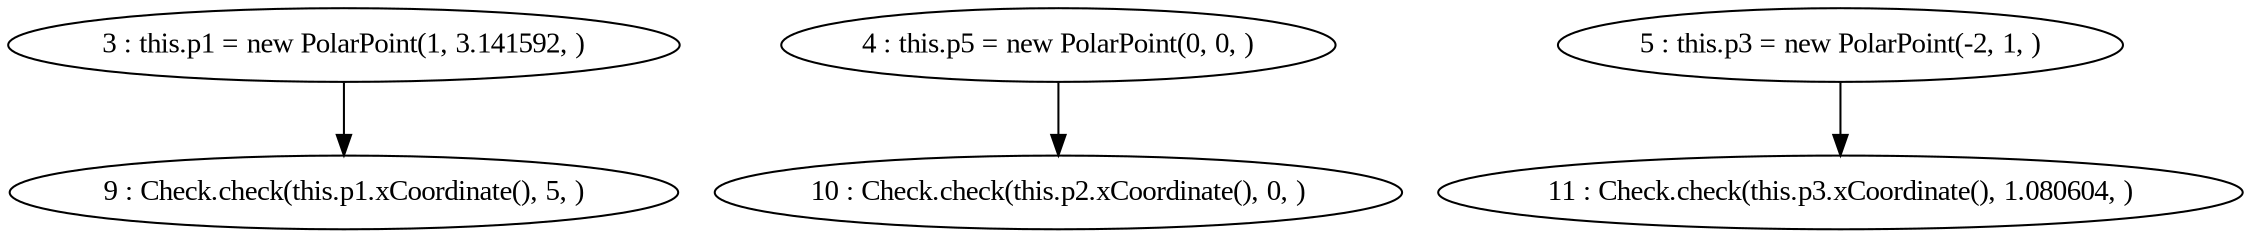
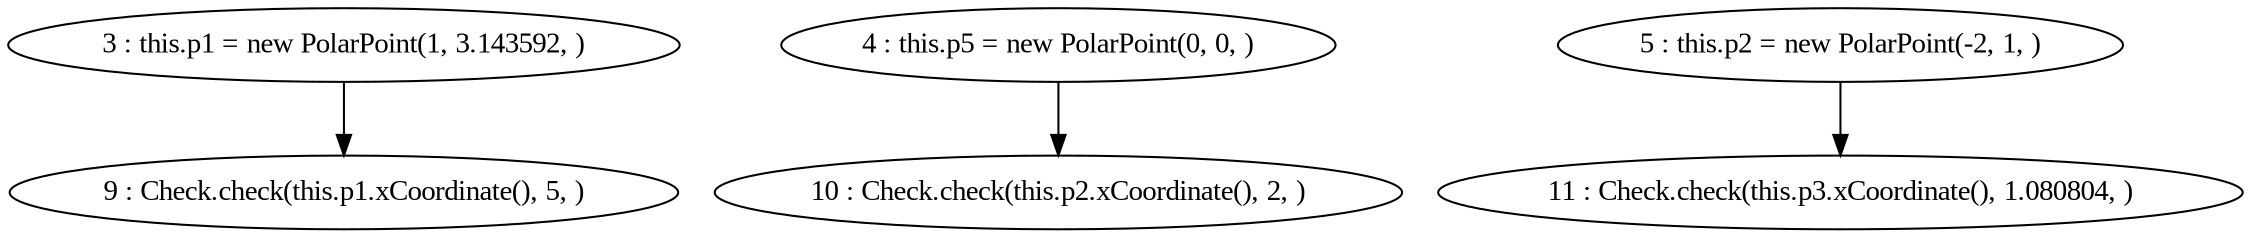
(344, 45) -> (344, 45)
(1840, 45) -> (1840, 45)
(1058, 192) -> (1058, 192)
(1840, 192) -> (1840, 192)
